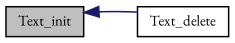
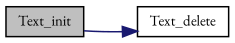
(118, 12) -> (103, 32)
